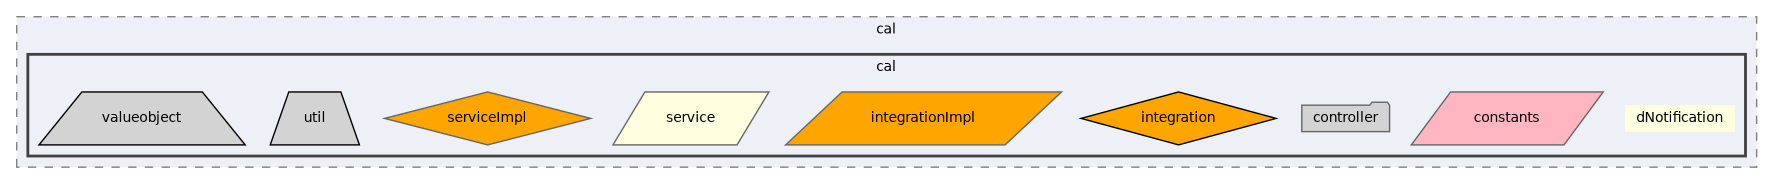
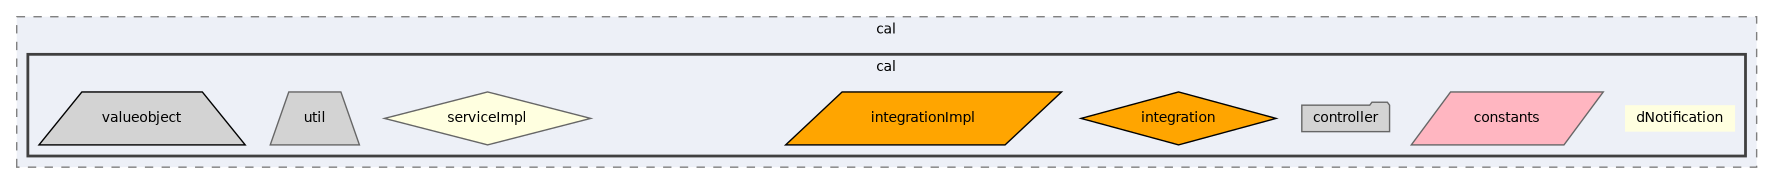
(315, 118) -> (315, 118)
(488, 118) -> (488, 118)
(691, 118) -> none
(924, 118) -> (924, 118)
